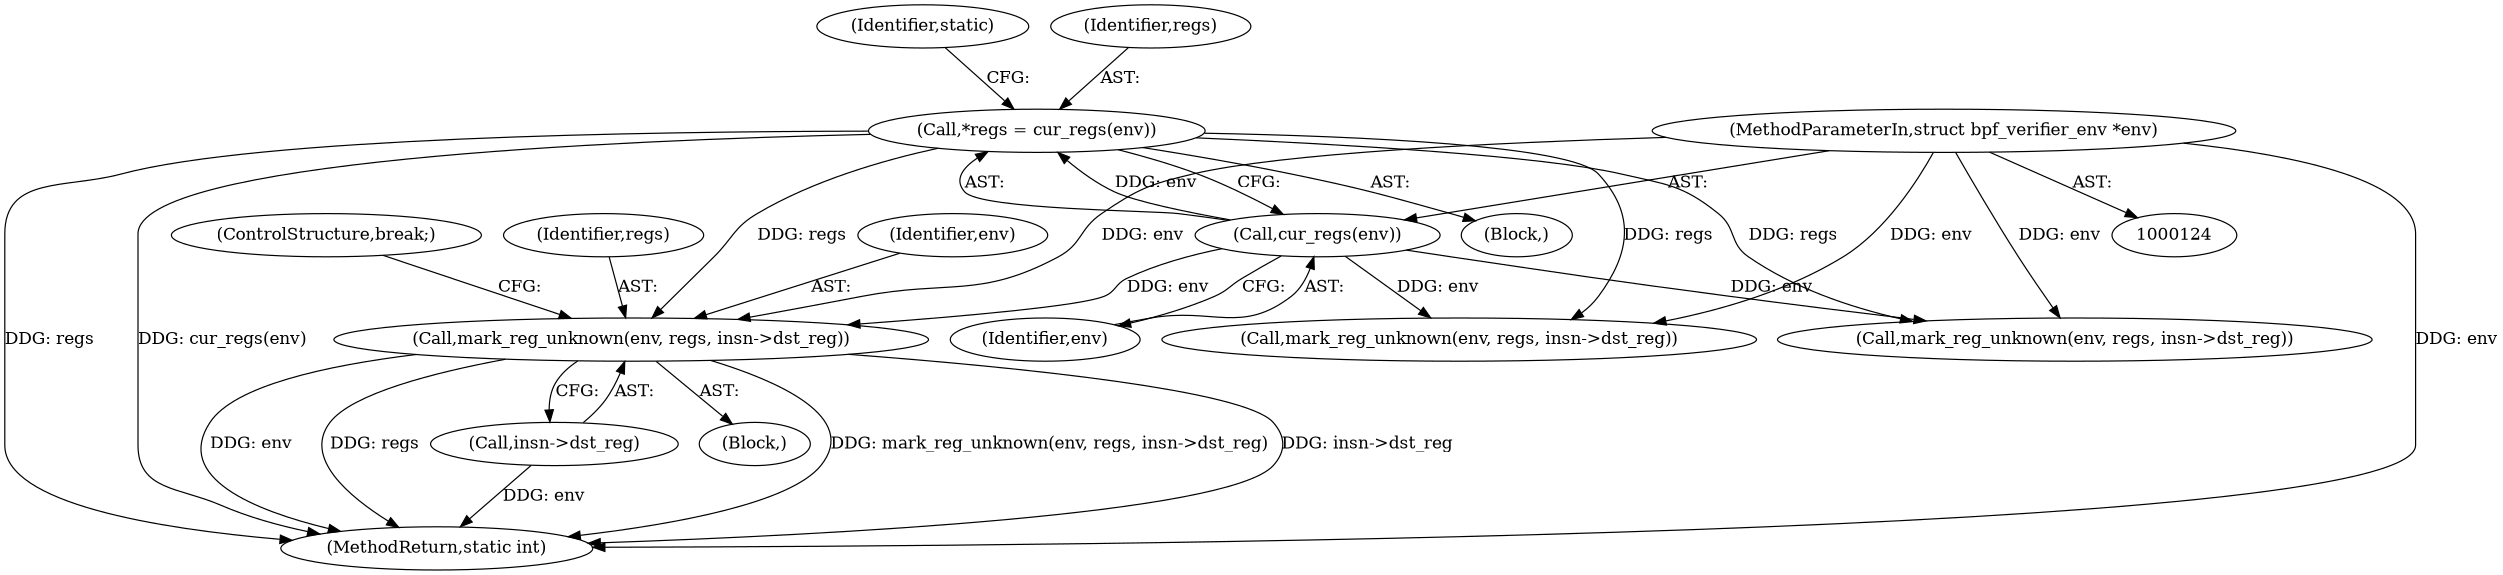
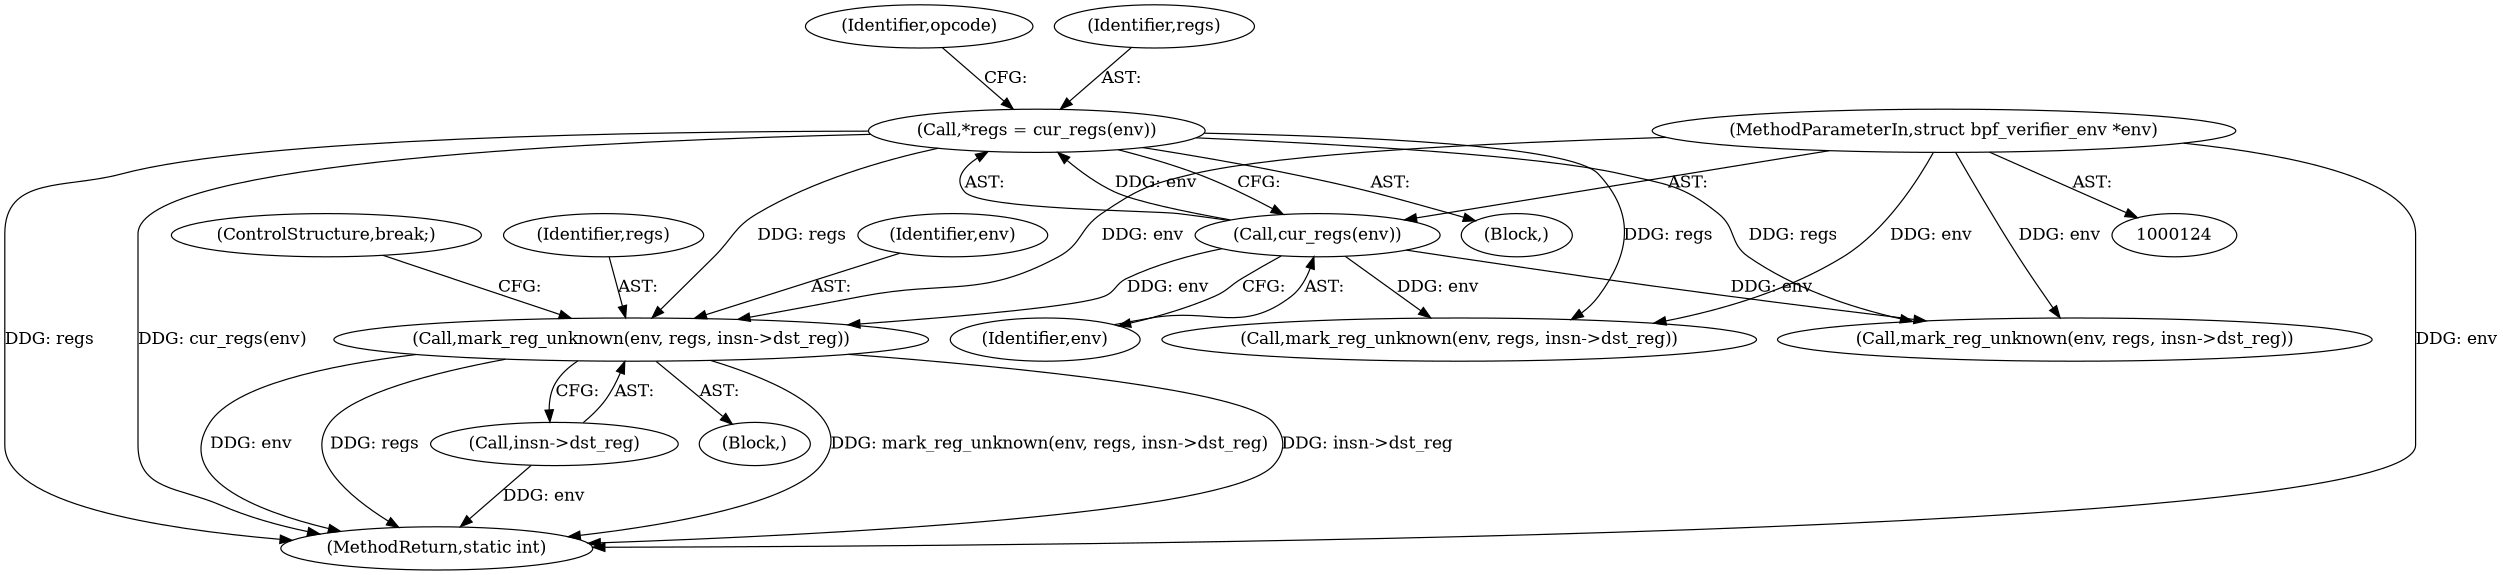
(923, 26) -> (919, 26)
